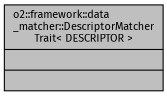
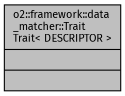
(84, 27) -> (49, 27)
